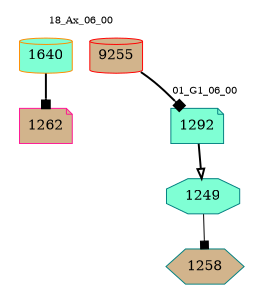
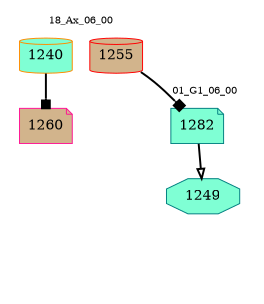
(46, 56) -> (46, 56)
(116, 56) -> (116, 56)
(46, 126) -> (46, 126)
(197, 126) -> (197, 126)
(205, 267) -> none
